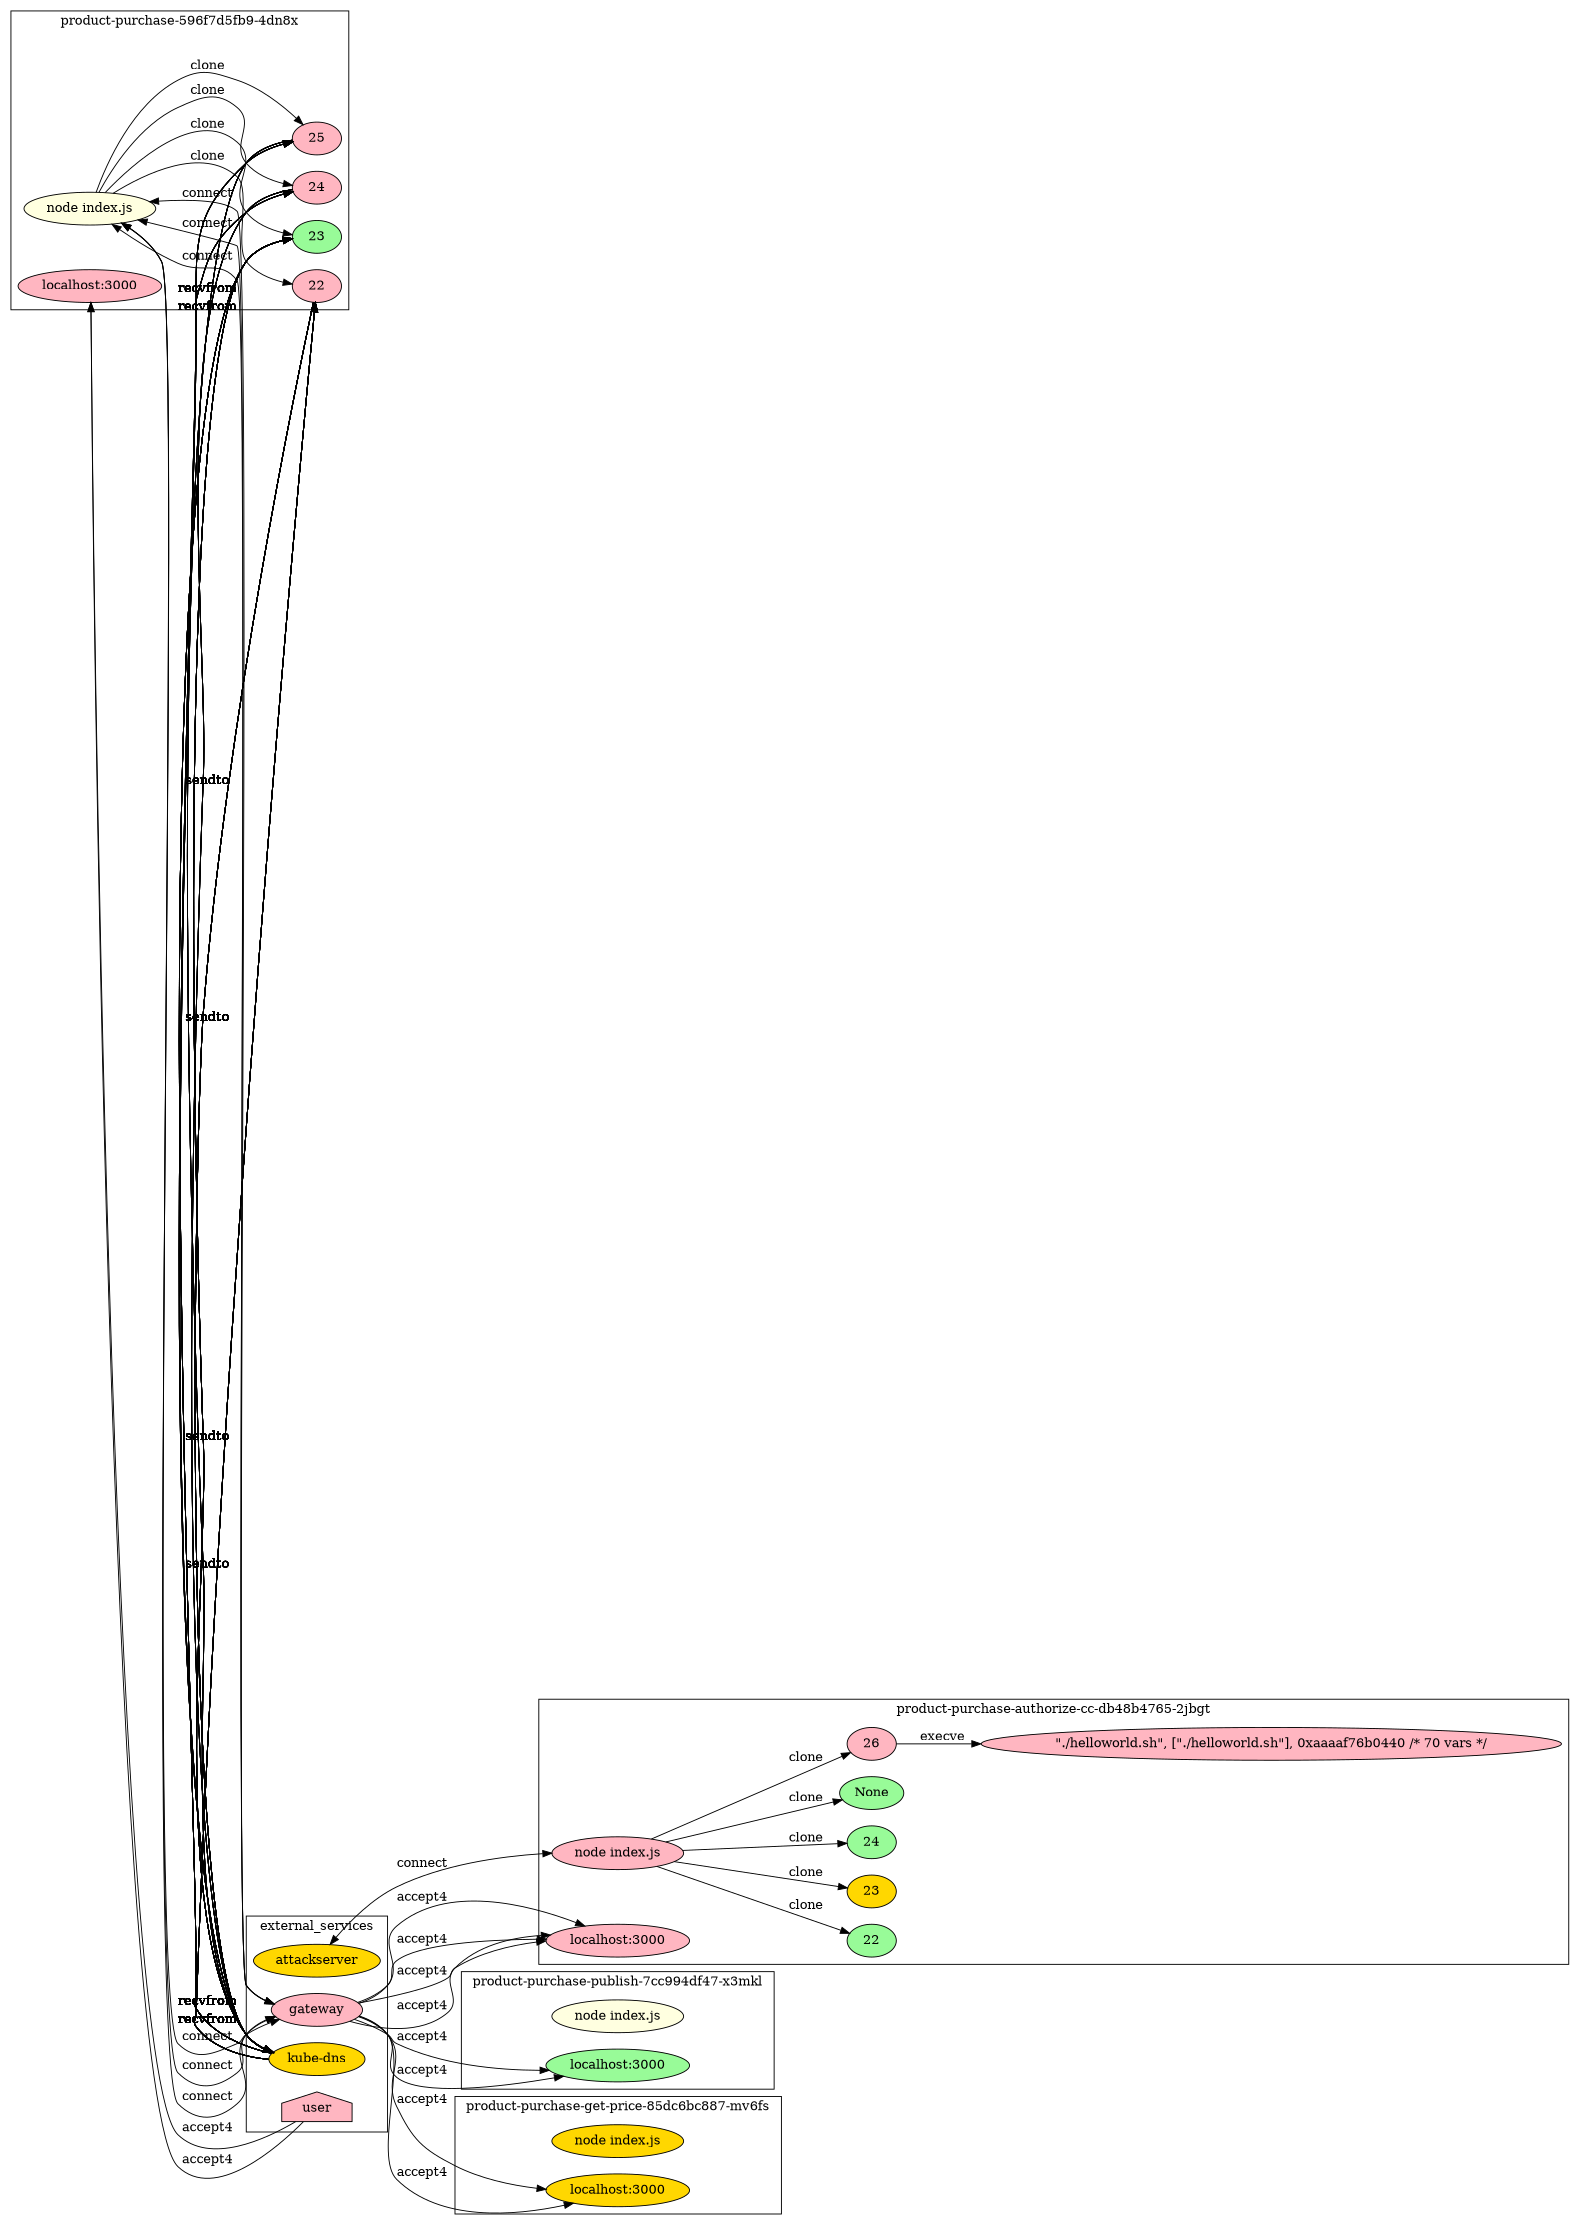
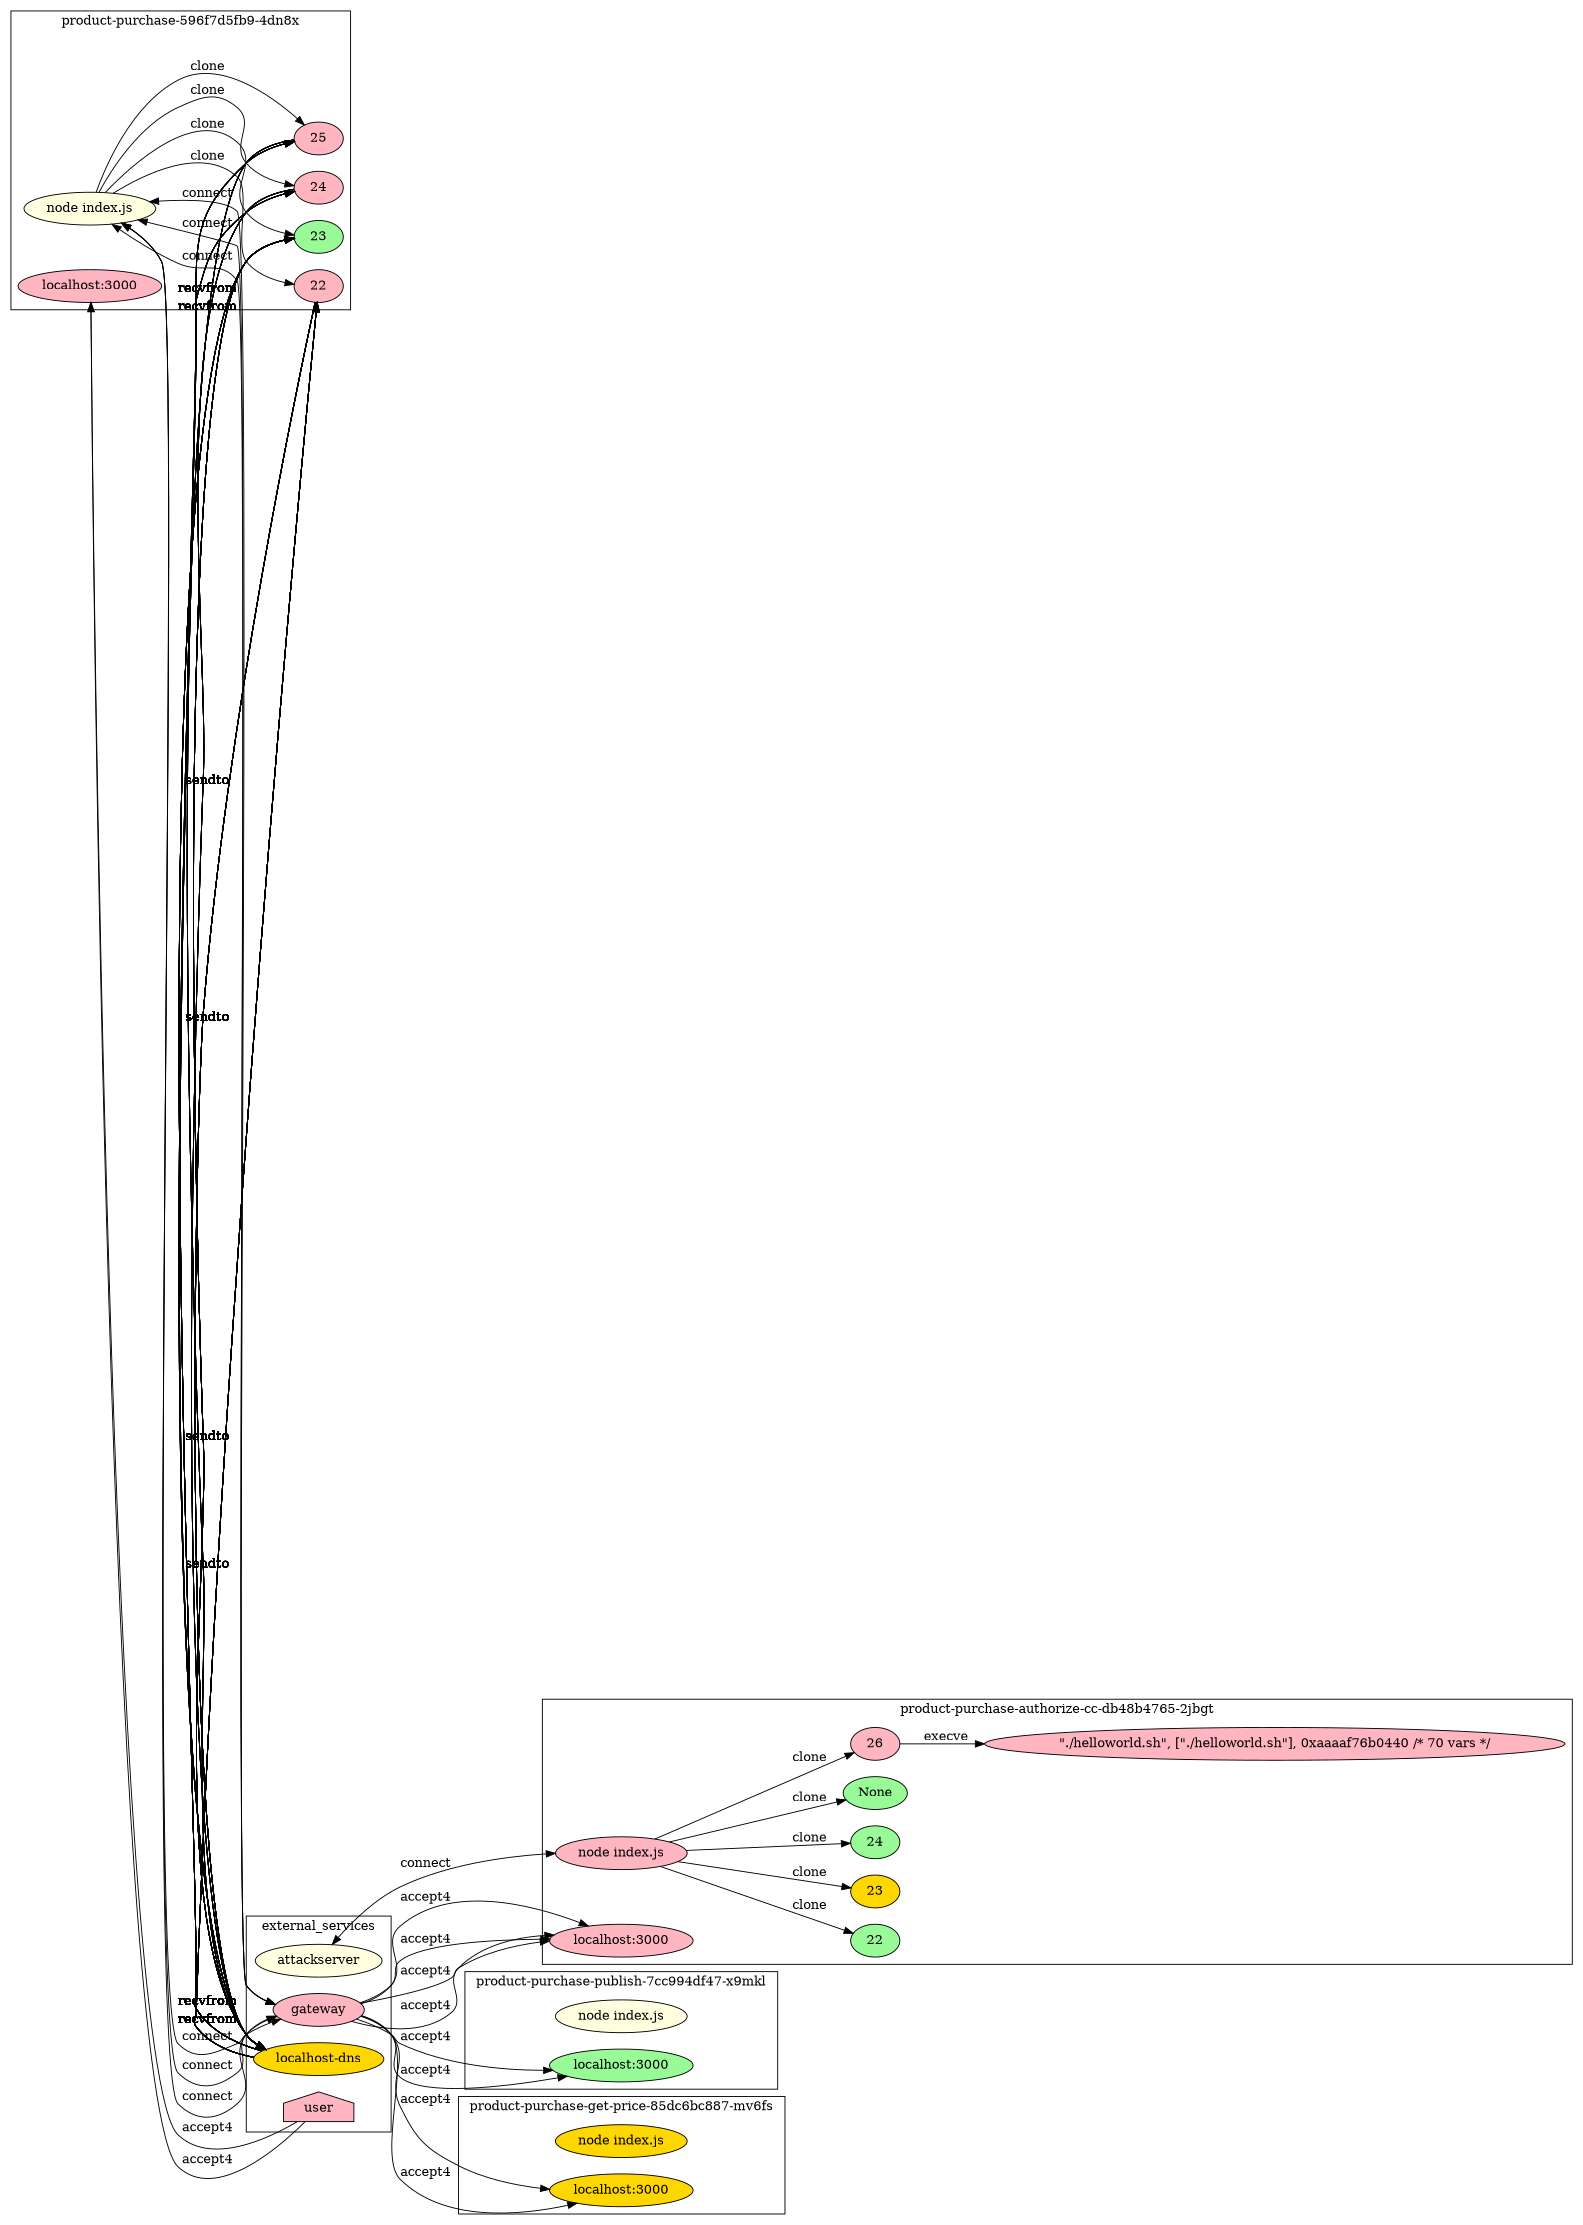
(317, 1961) -> (319, 1961)
(618, 1982) -> (621, 1982)
(317, 2059) -> (319, 2059)
